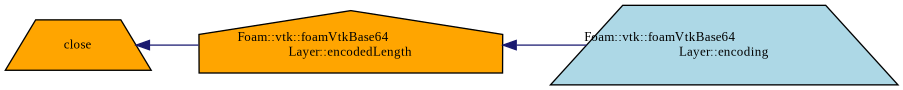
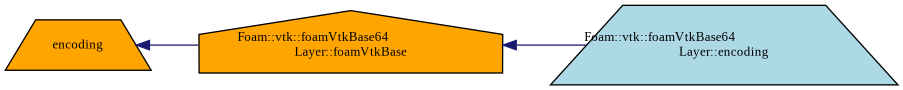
(78, 45) -> (78, 45)
(351, 45) -> (351, 45)
